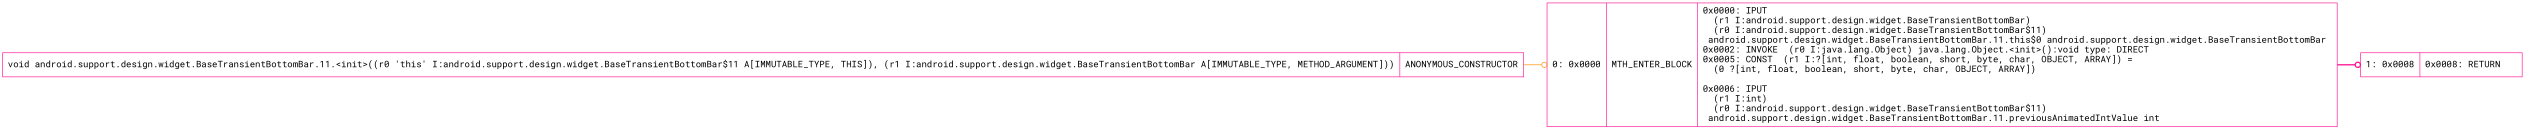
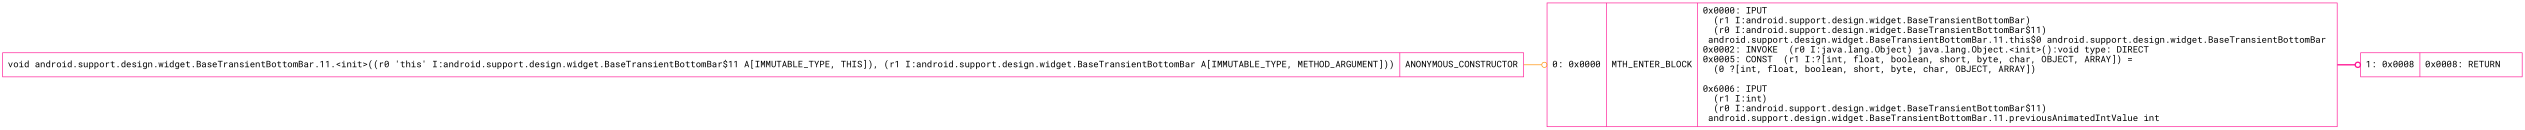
(1741, 89) -> (1741, 89)
